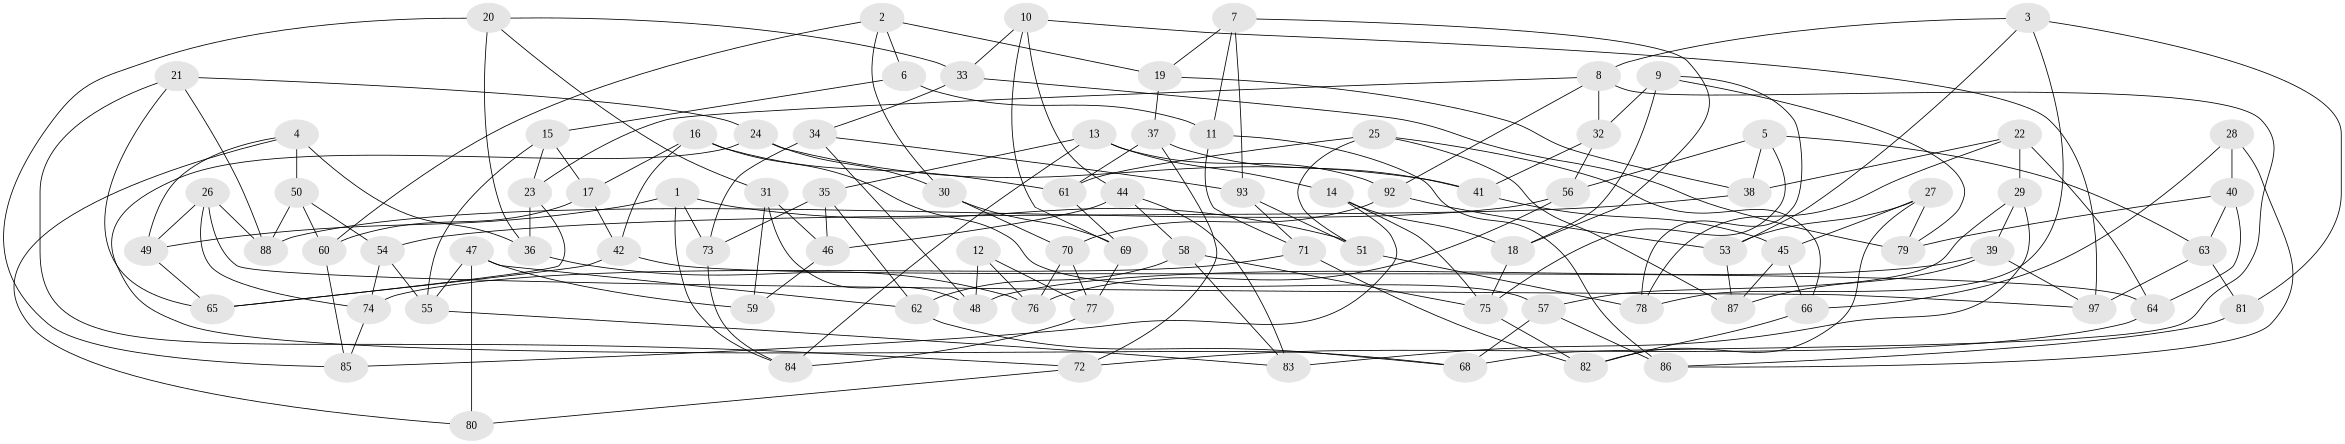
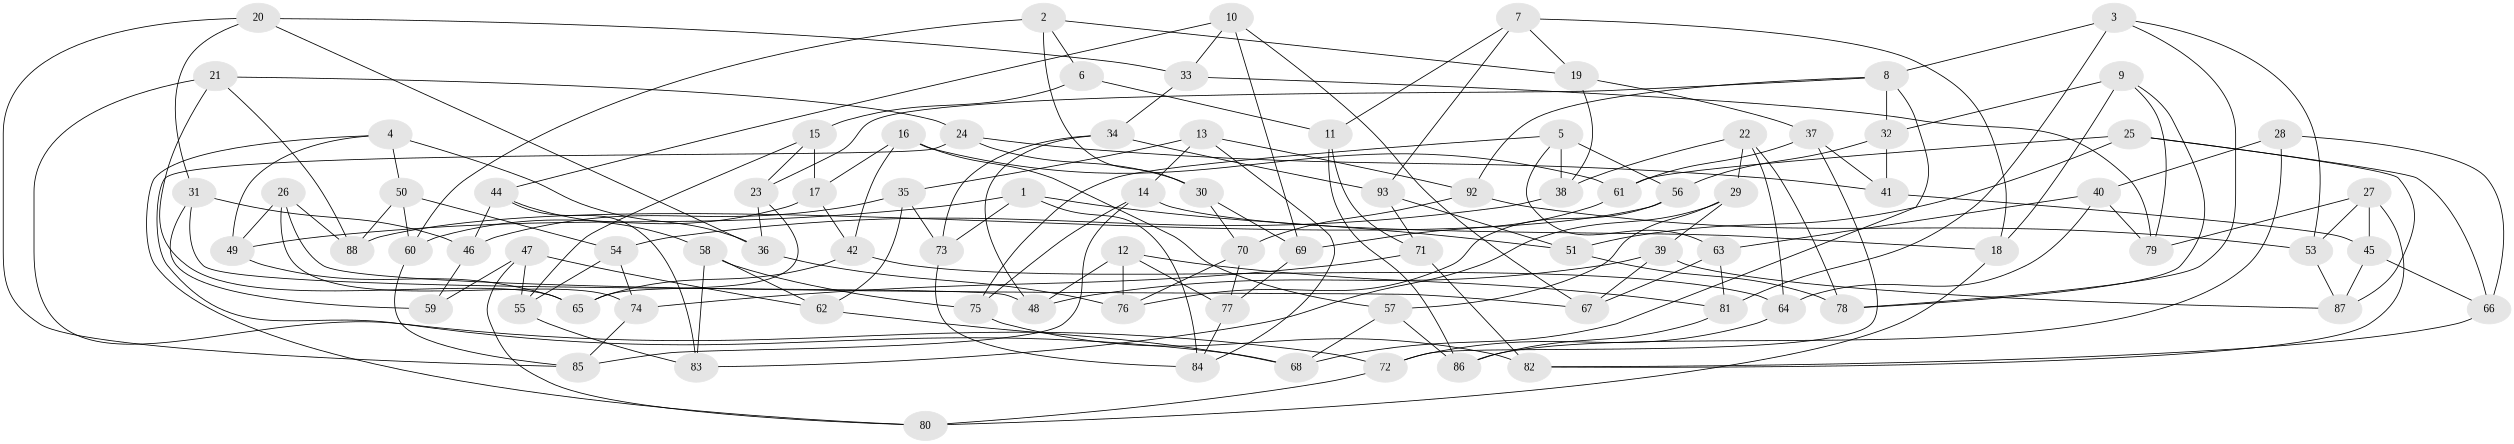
none -> (1466, 283)
(1497, 285) -> (1479, 395)
(2094, 309) -> (1587, 309)
